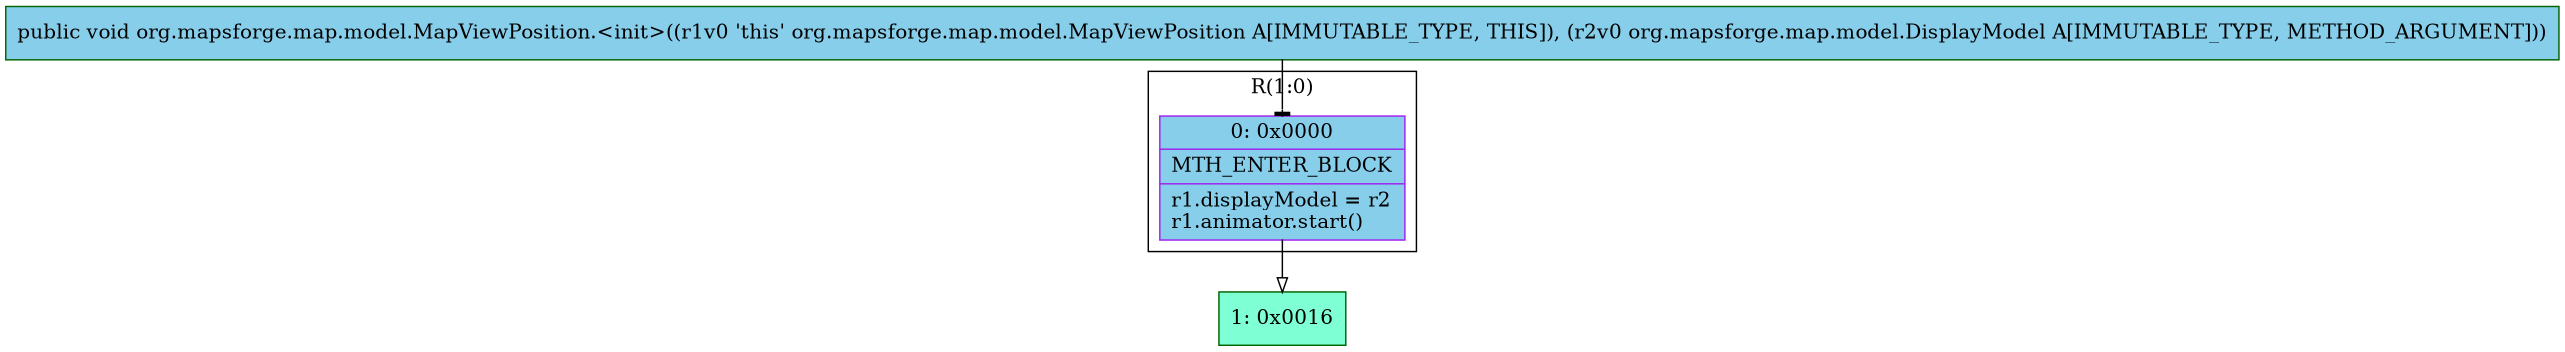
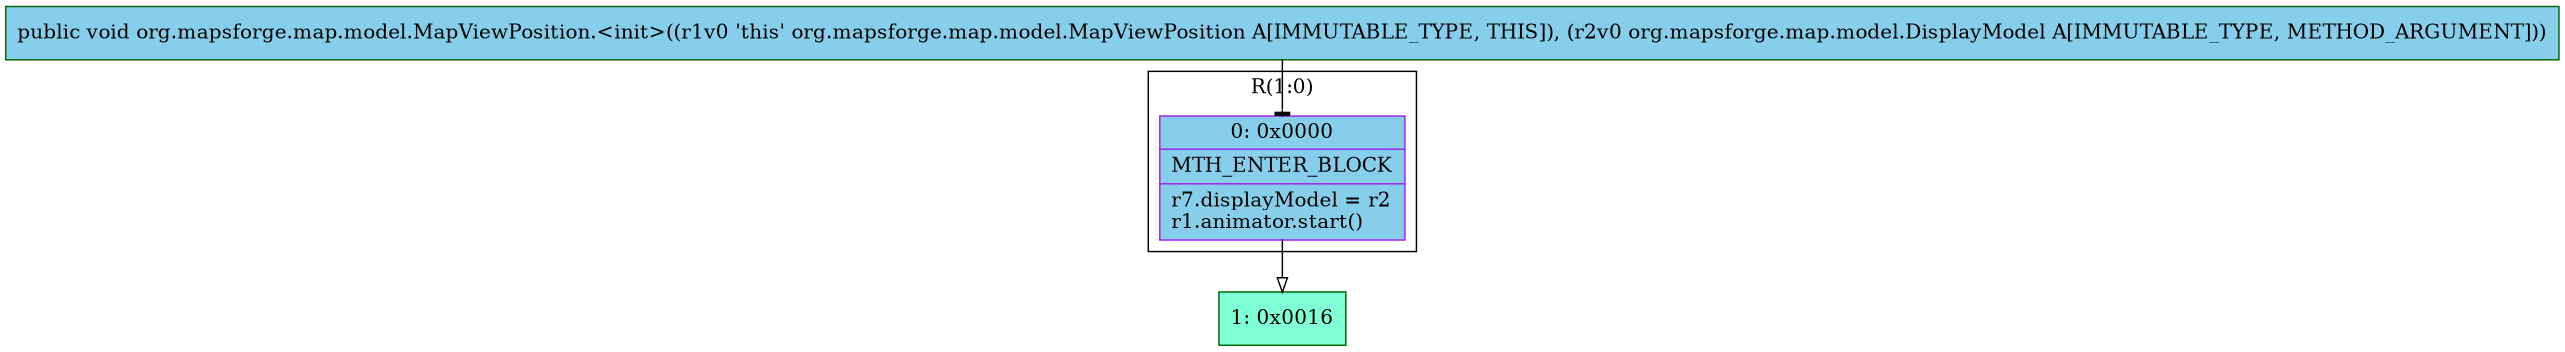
(1282, 200) -> (1282, 200)
